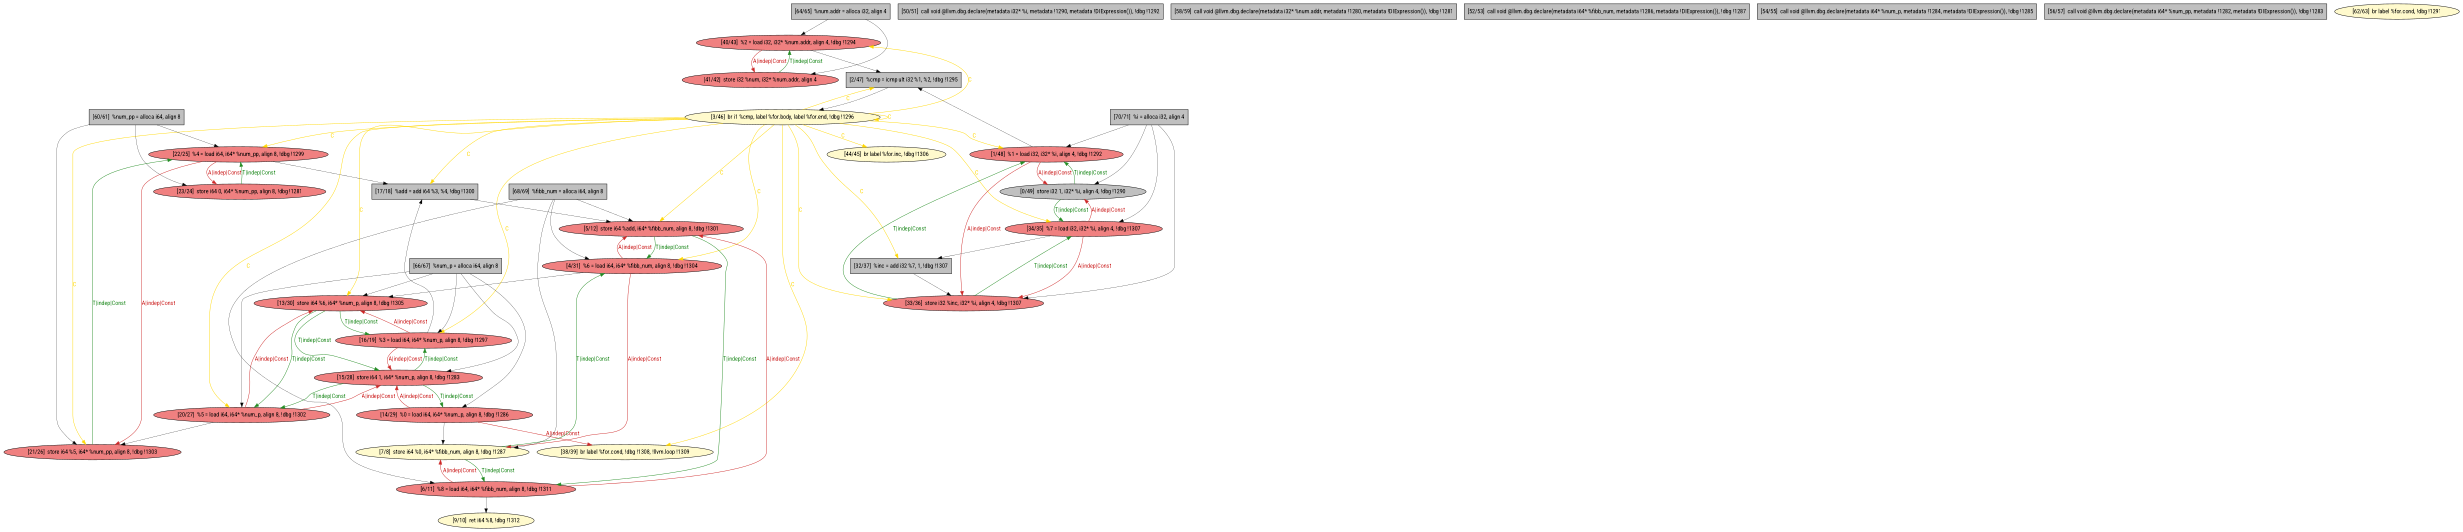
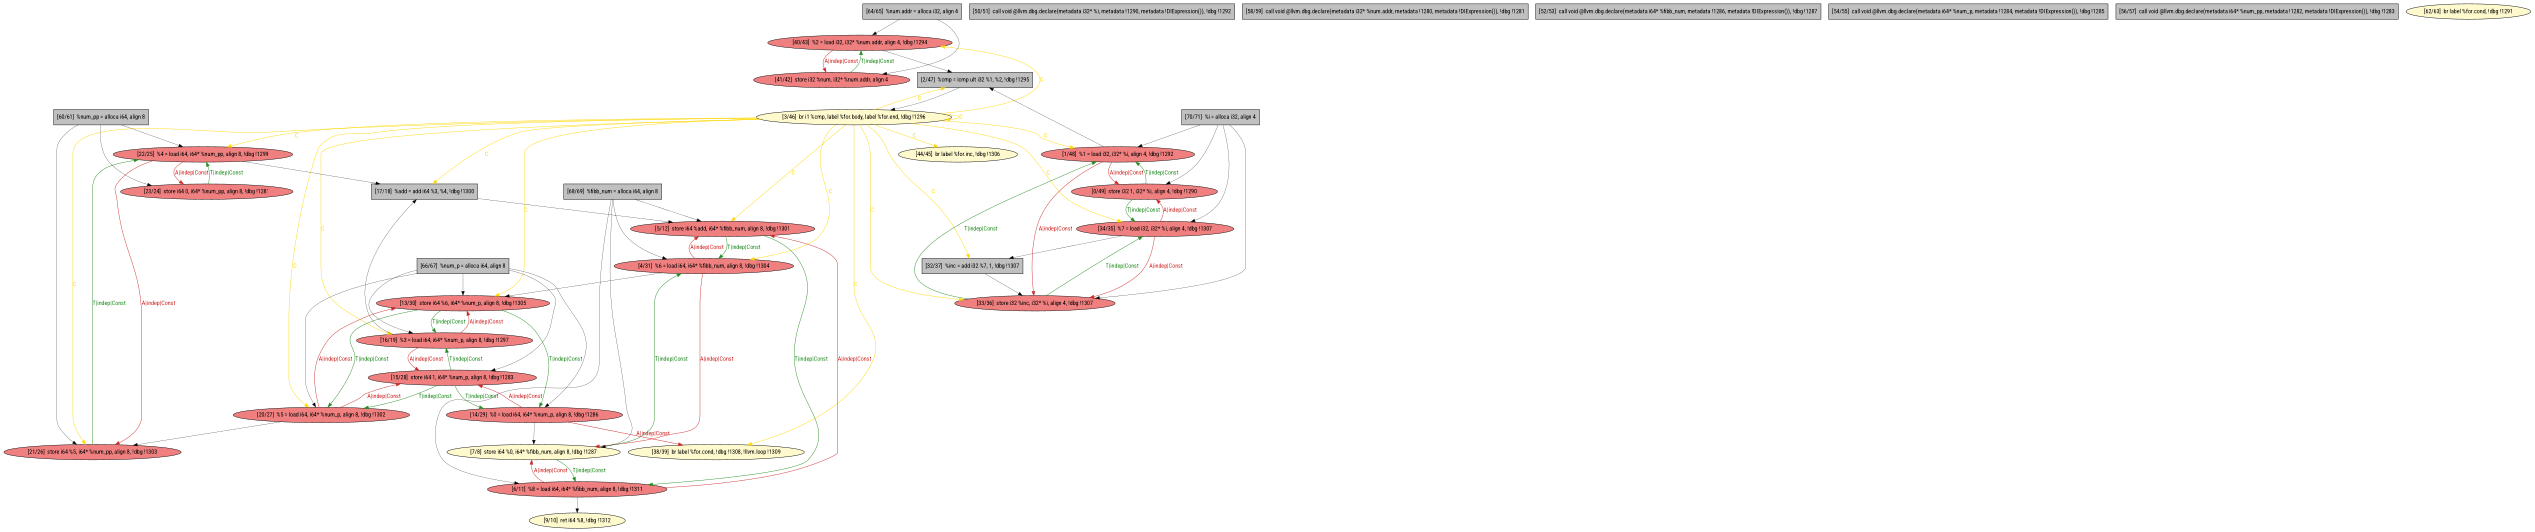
(1073, 192) -> (1144, 192)
(310, 355) -> (545, 347)
